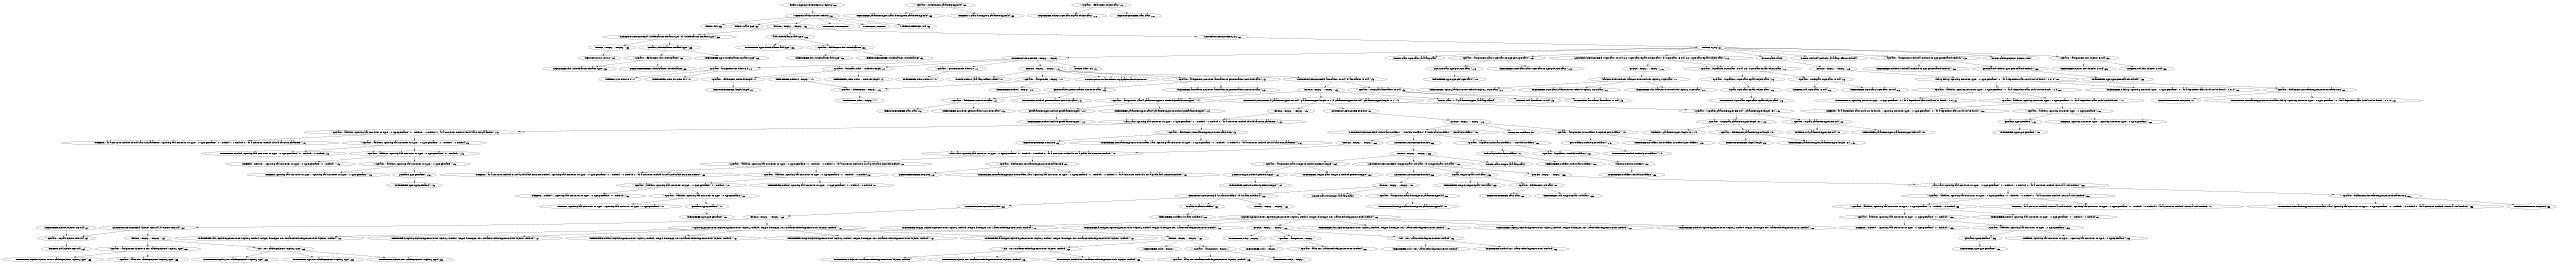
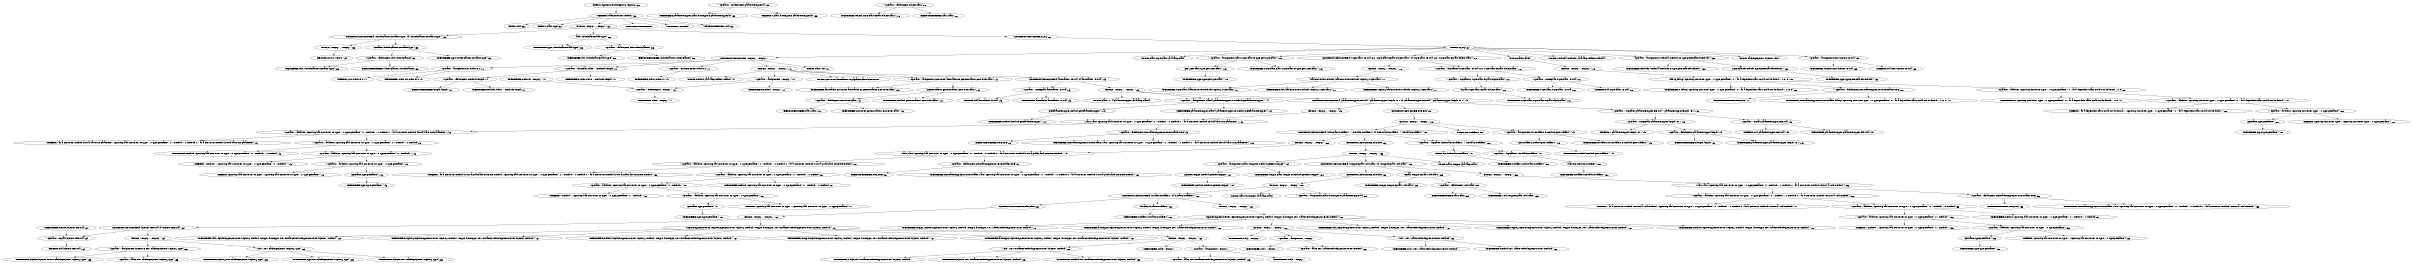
none -> (499, 90)
(1413, 207) -> none
